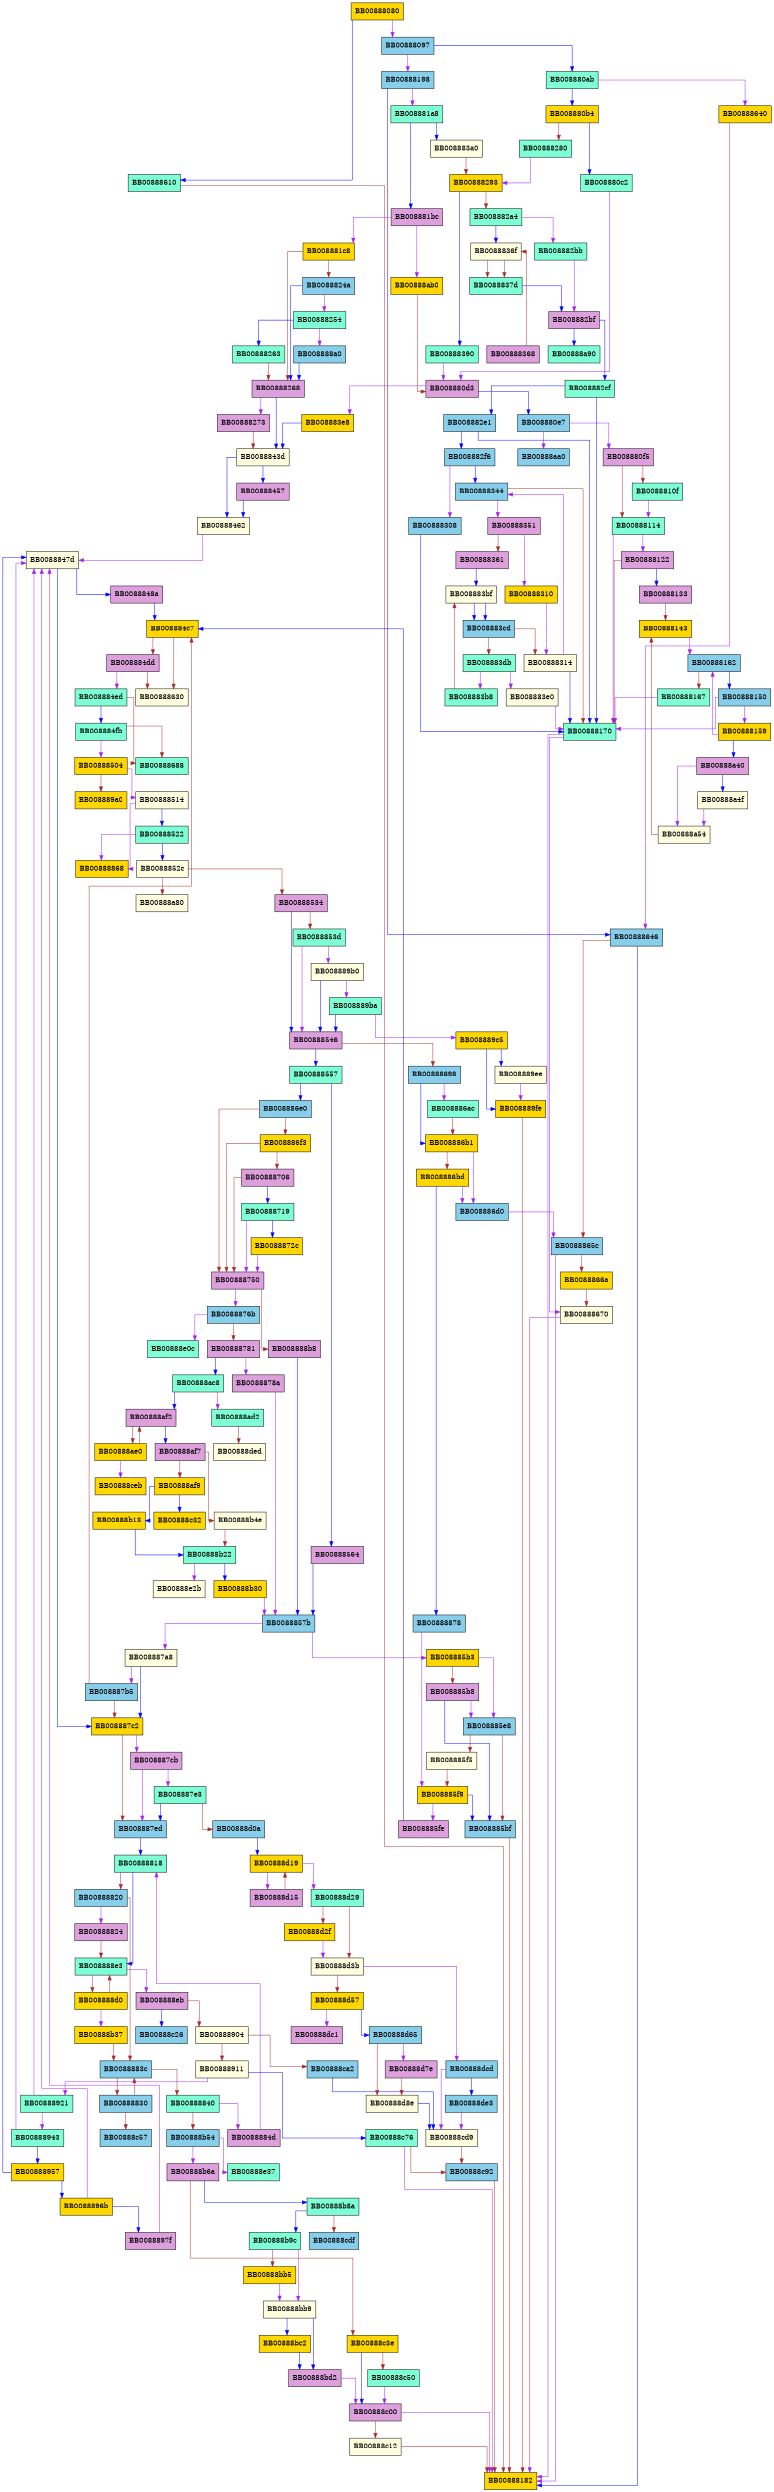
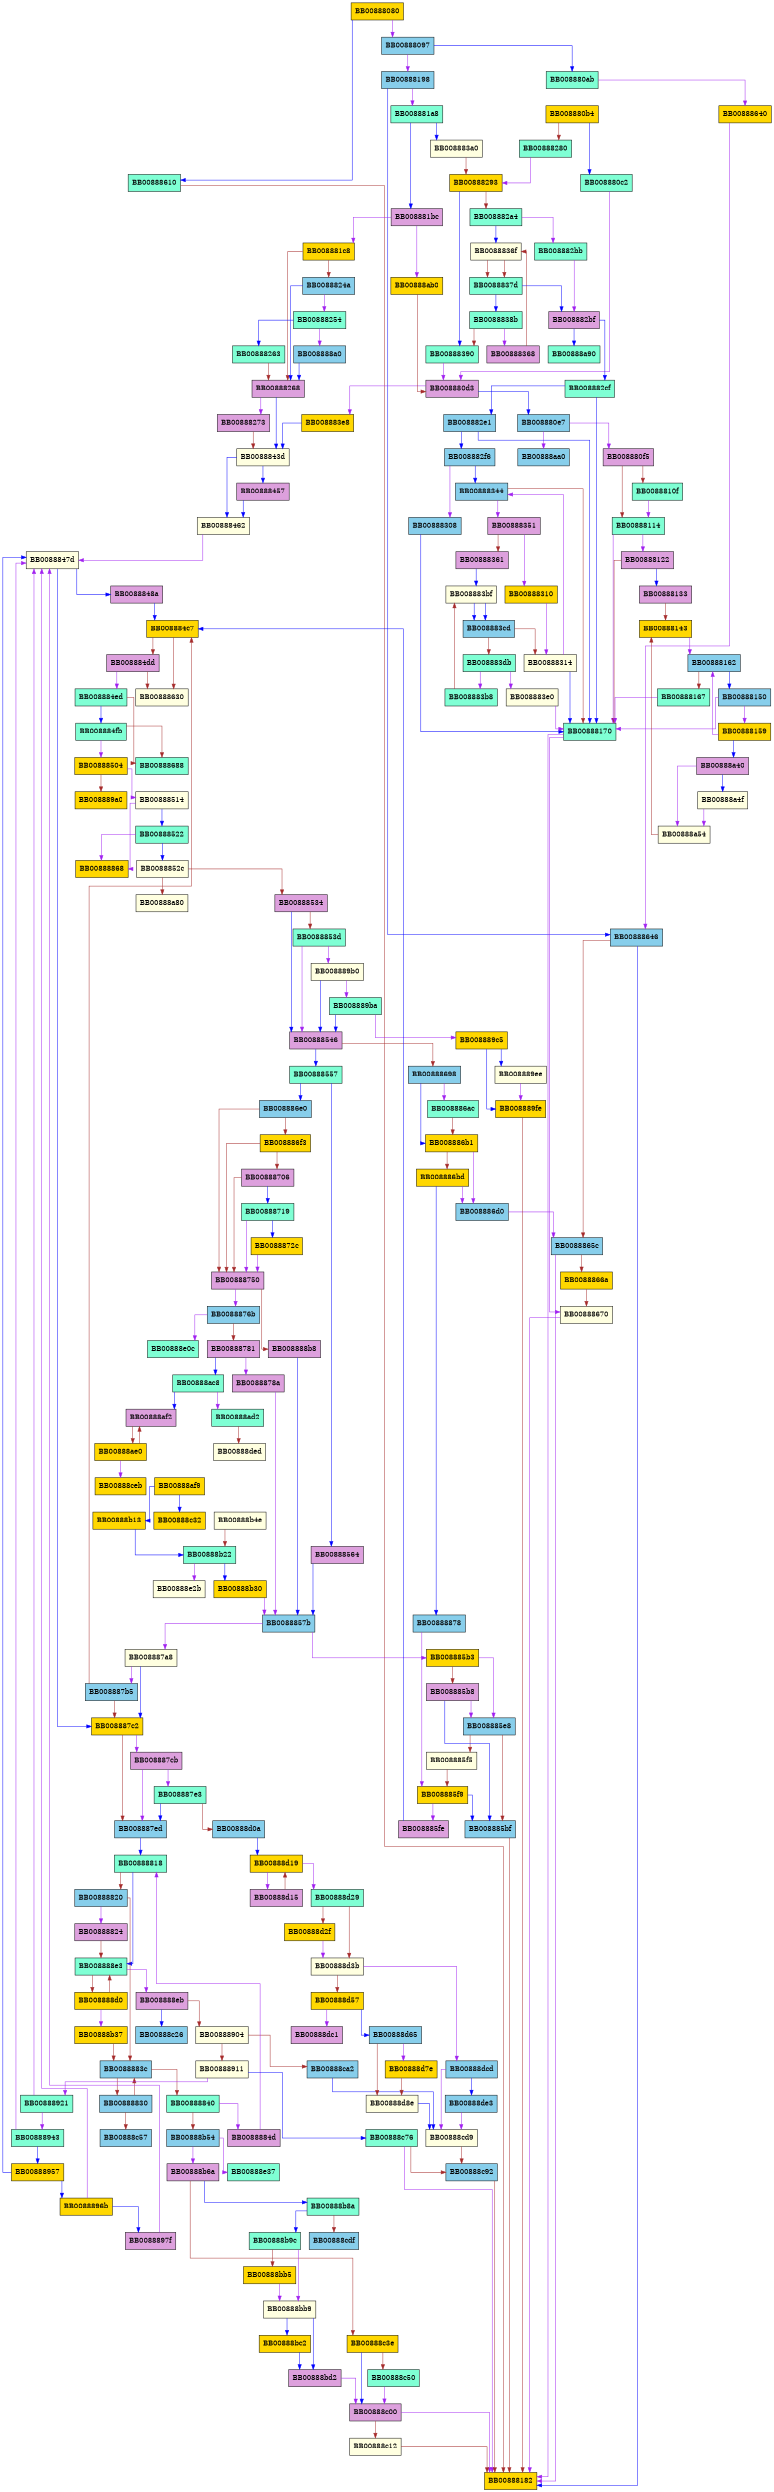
(572, 95) -> none
none -> (496, 320)
(180, 1452) -> none
(411, 2069) -> (411, 2069)
